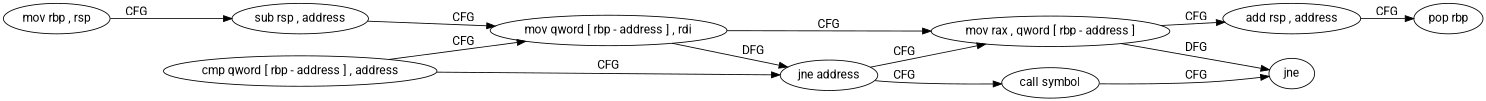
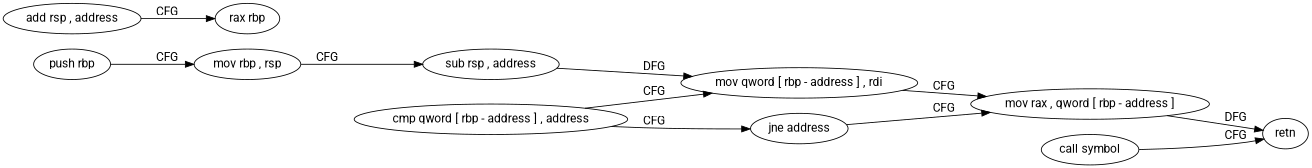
(464, 18) -> (654, 67)
(1448, 19) -> (247, 19)
(1189, 24) -> none
(726, 54) -> none
none -> (72, 64)
(1292, 74) -> (1285, 134)
(934, 84) -> none
